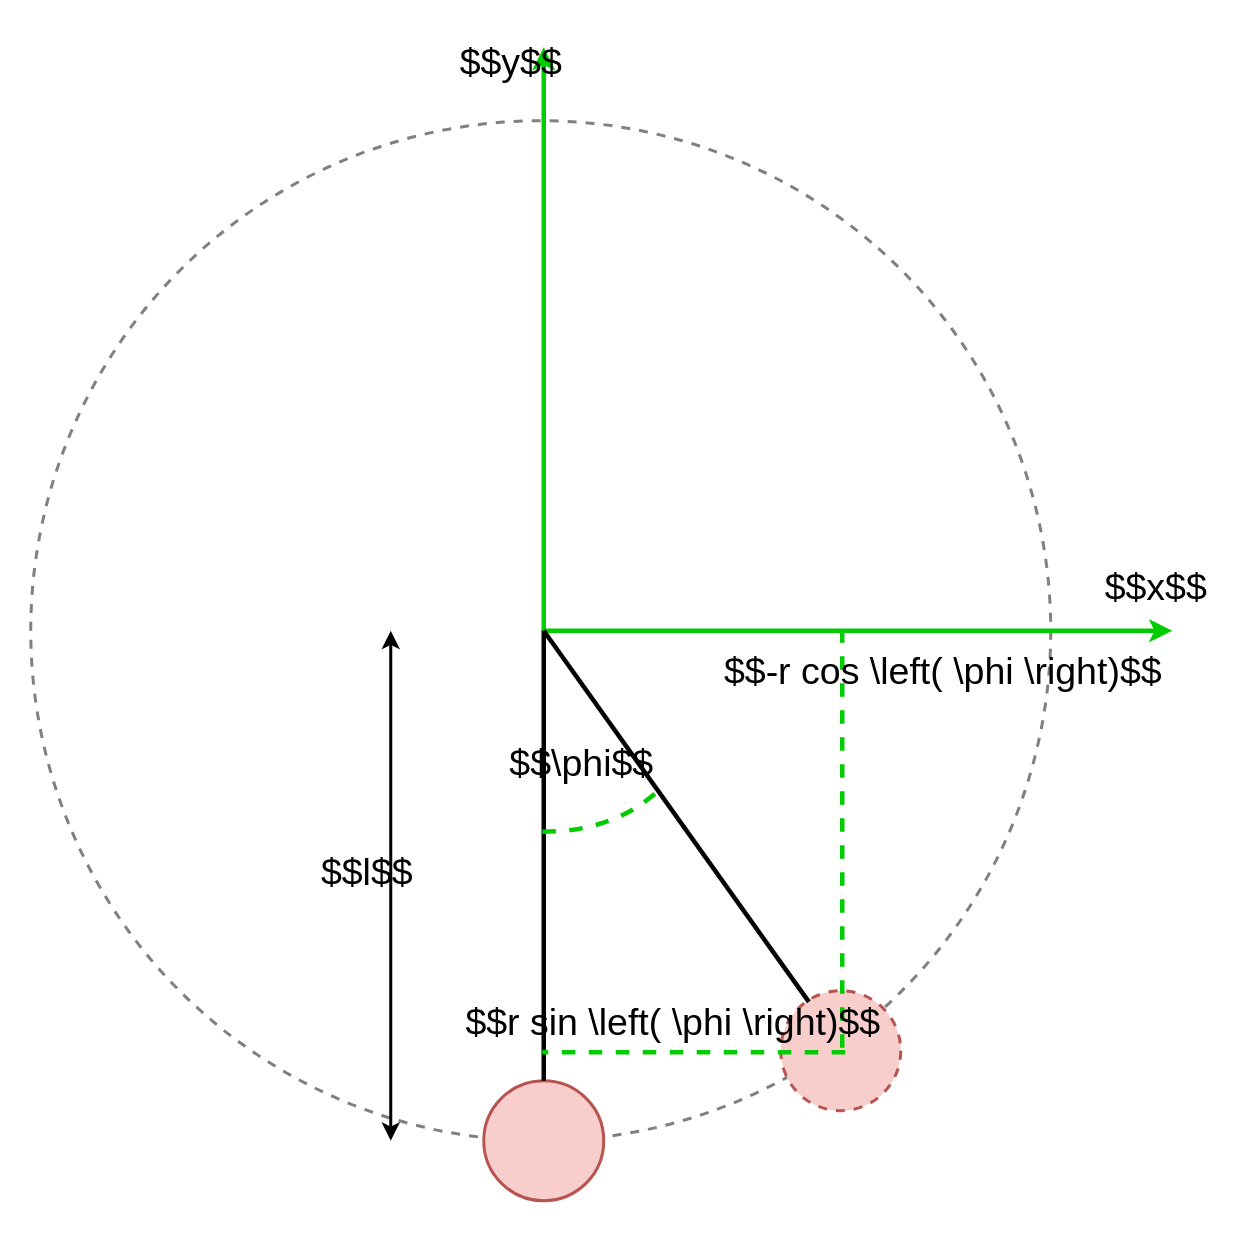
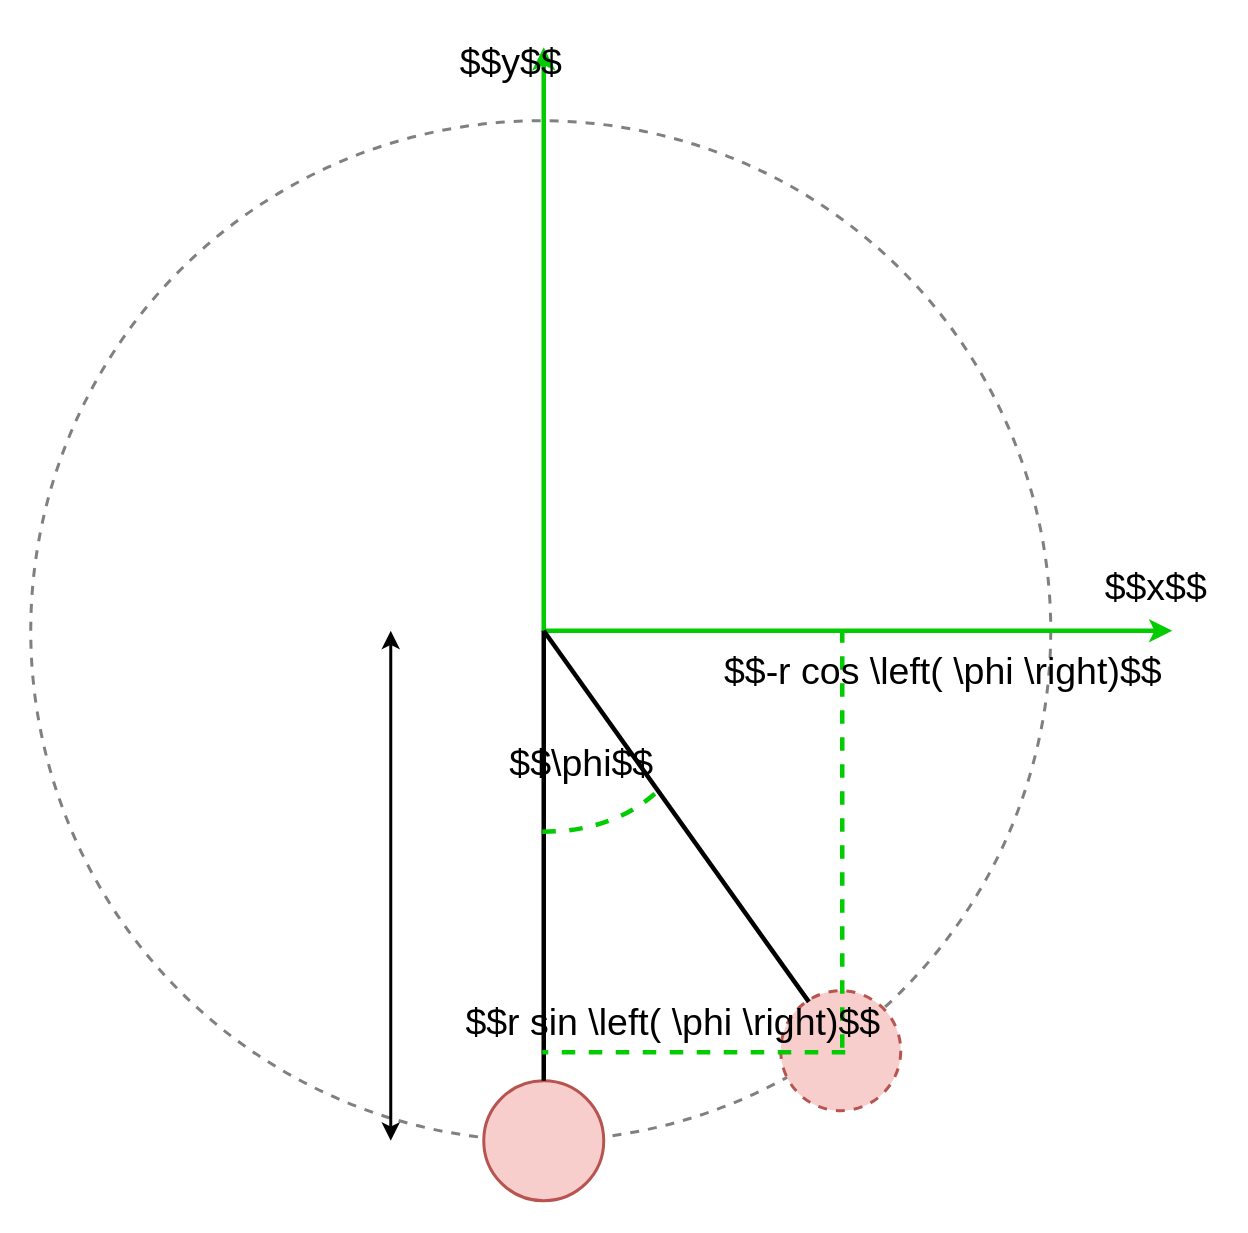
(367, 871) -> none
